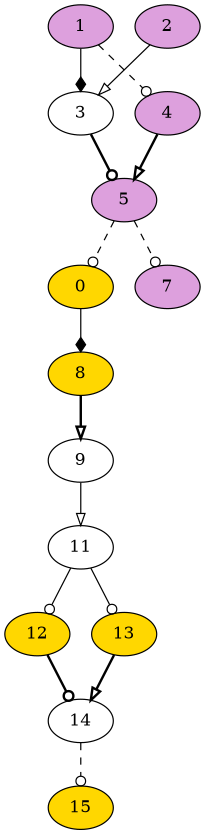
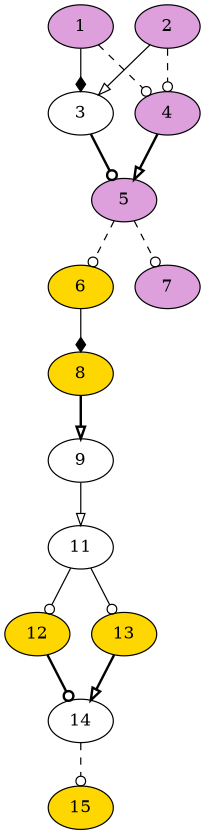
none -> (168, 65)
(81, 287) -> (81, 287)
